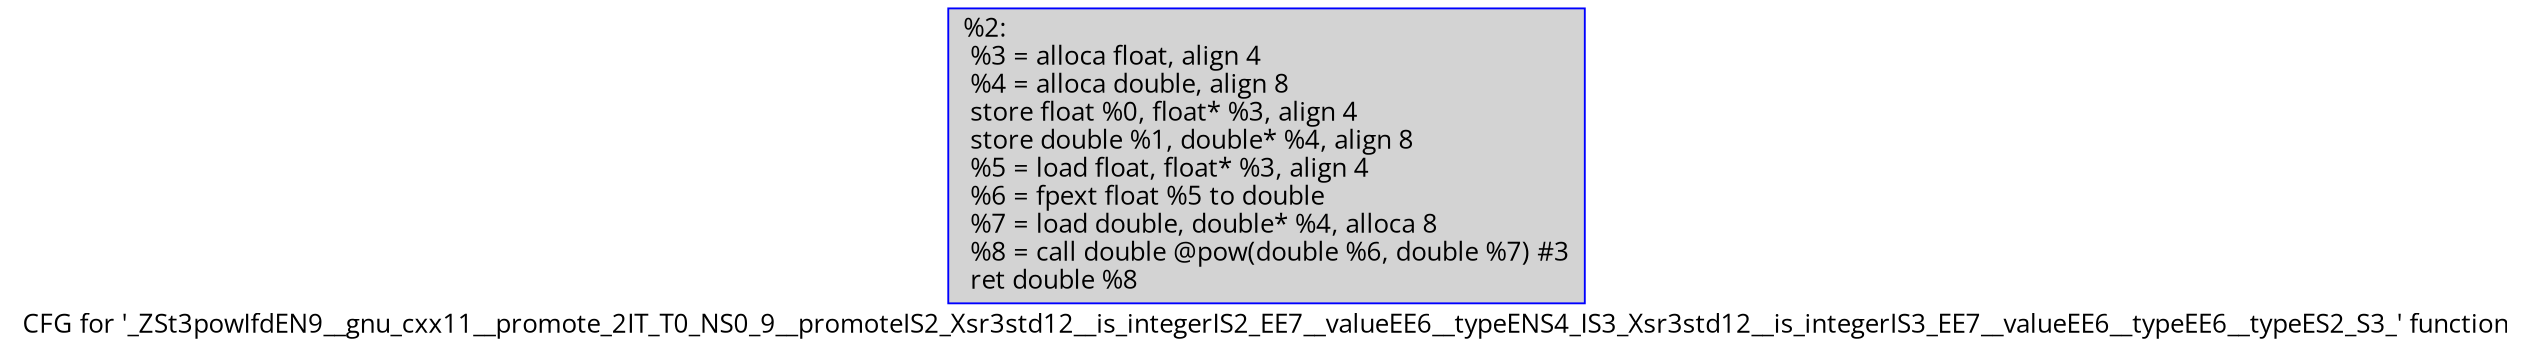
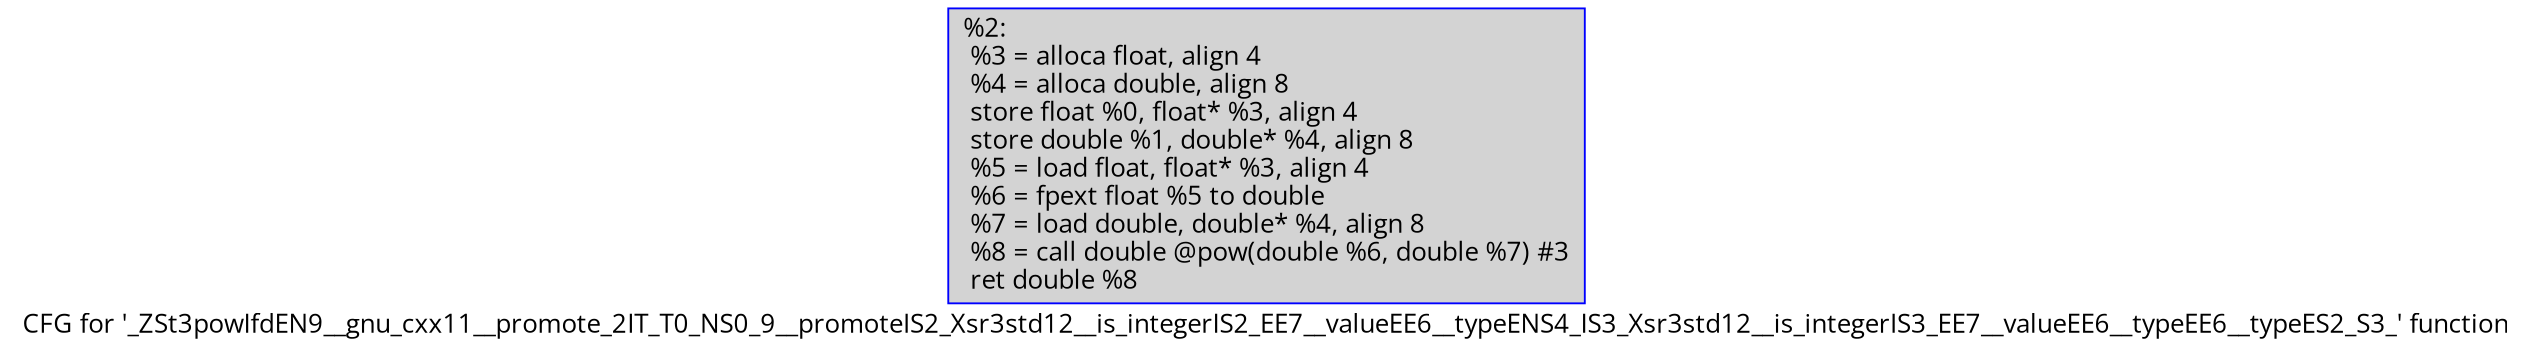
(1201, 225) -> (1195, 225)
